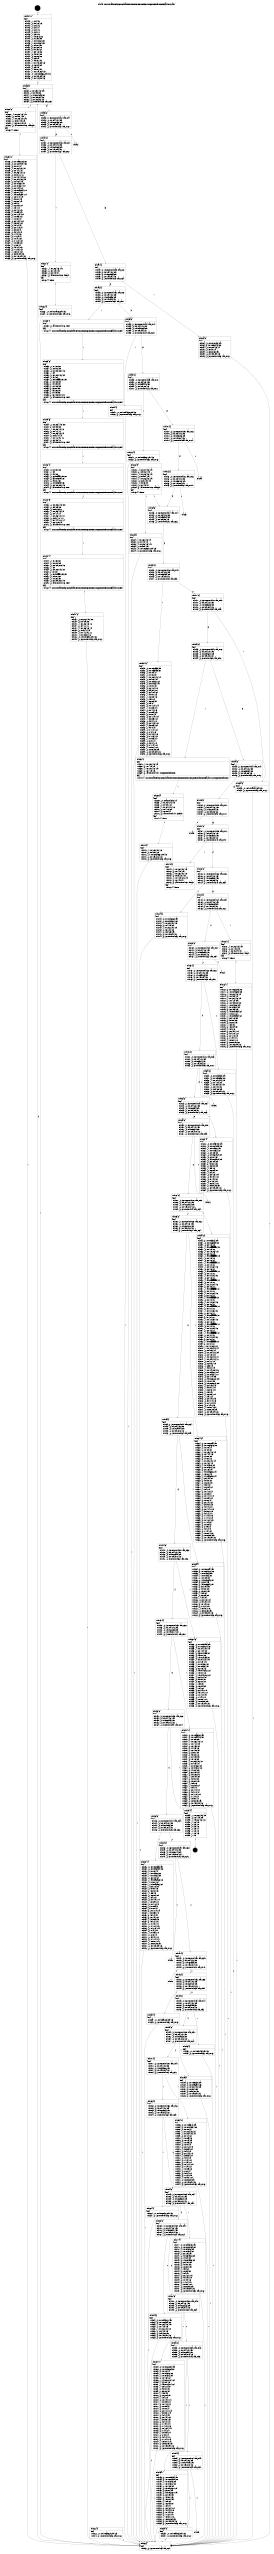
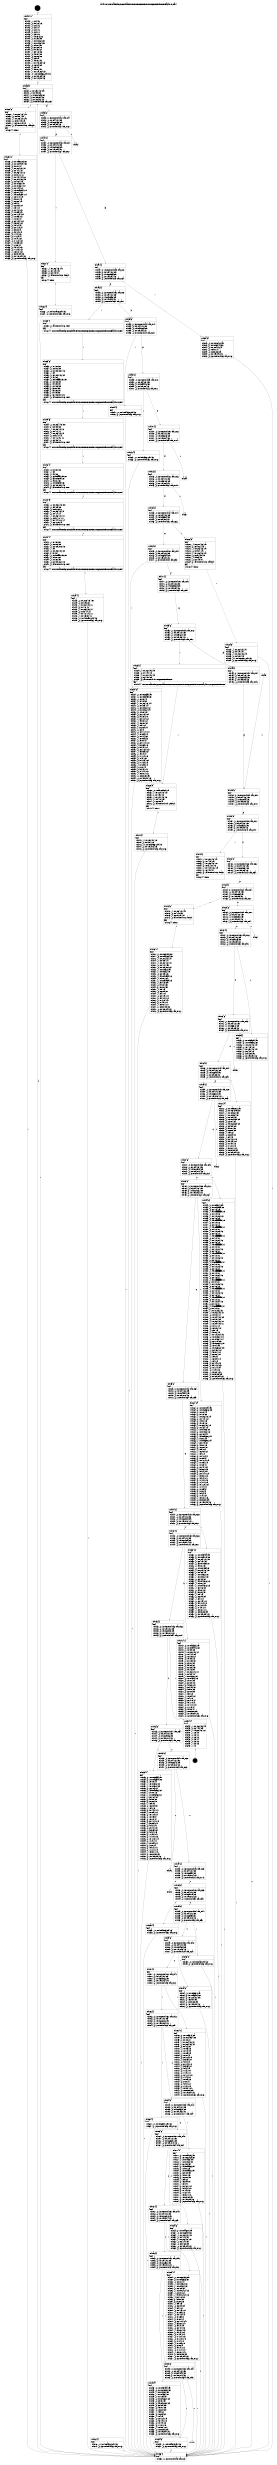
(156, 500) -> (178, 531)
(252, 787) -> none
(197, 823) -> (254, 733)
(171, 926) -> none
(207, 1590) -> none
